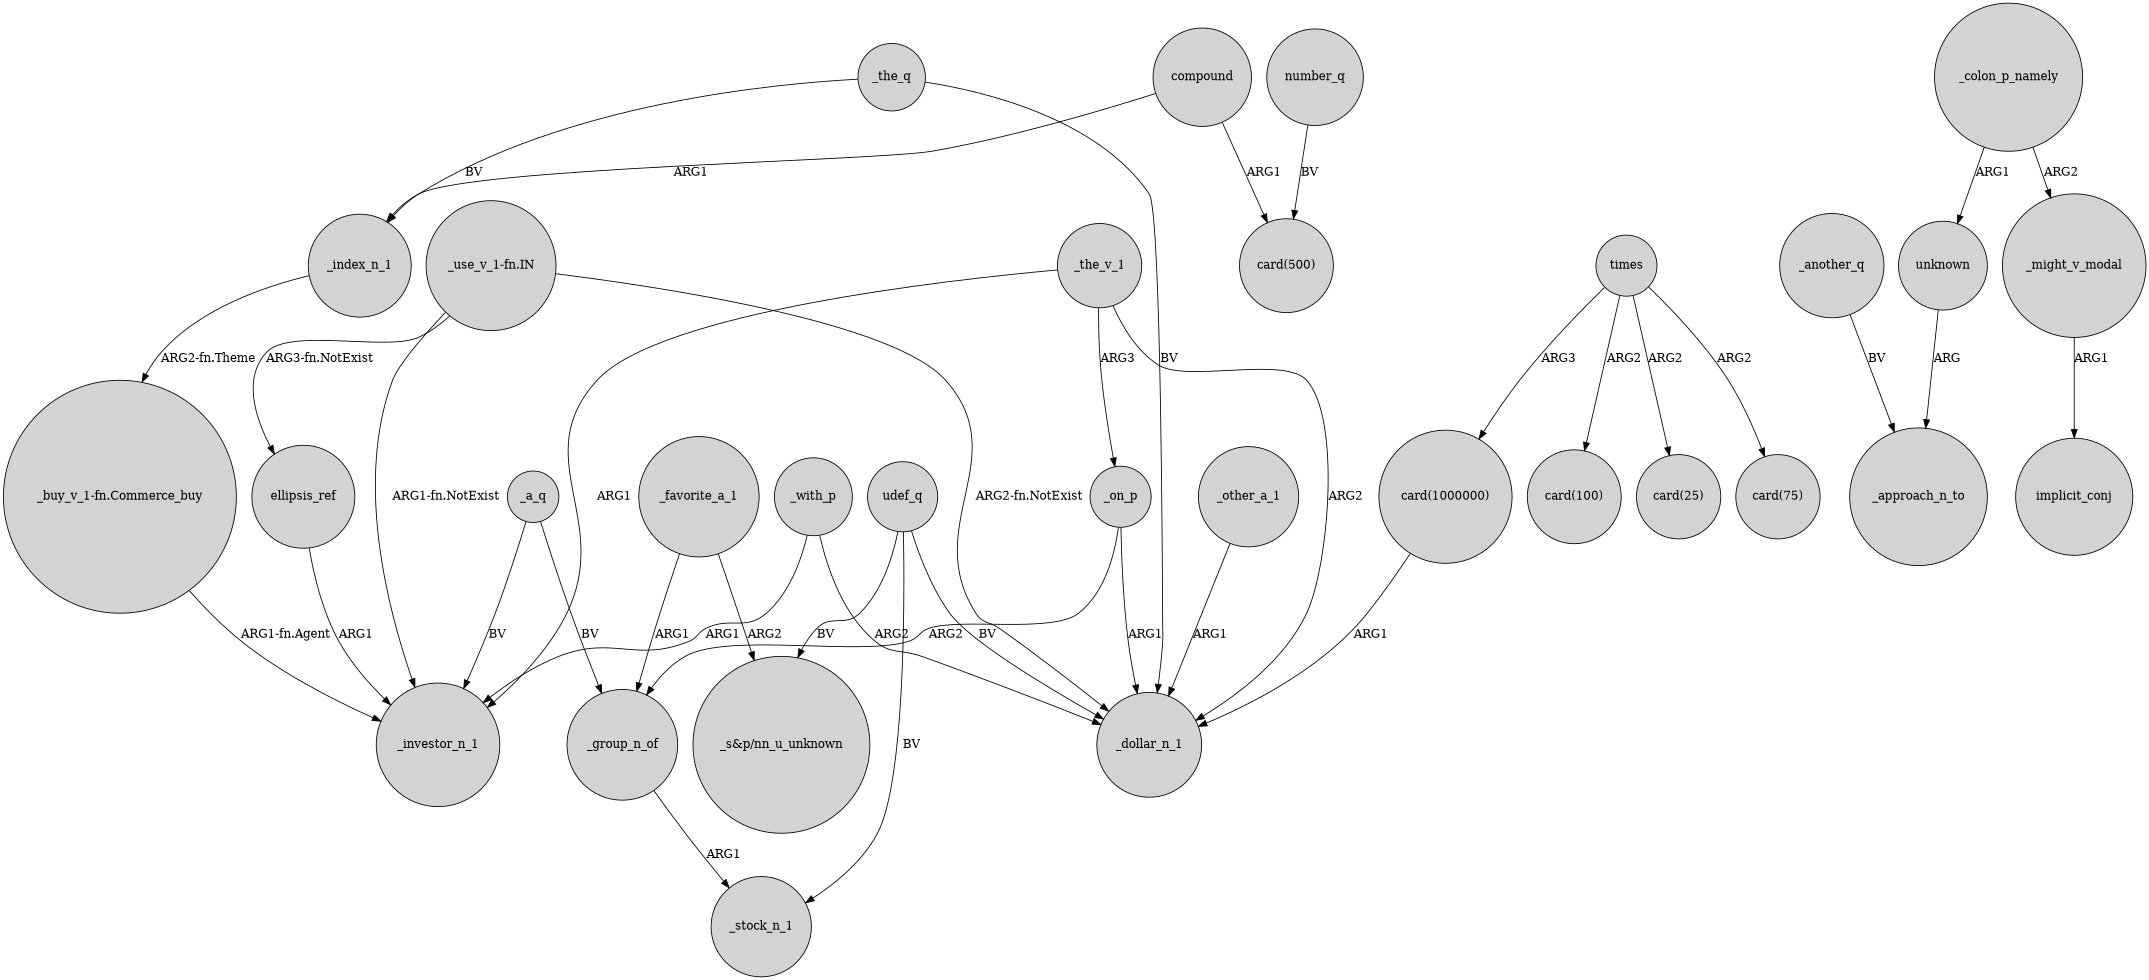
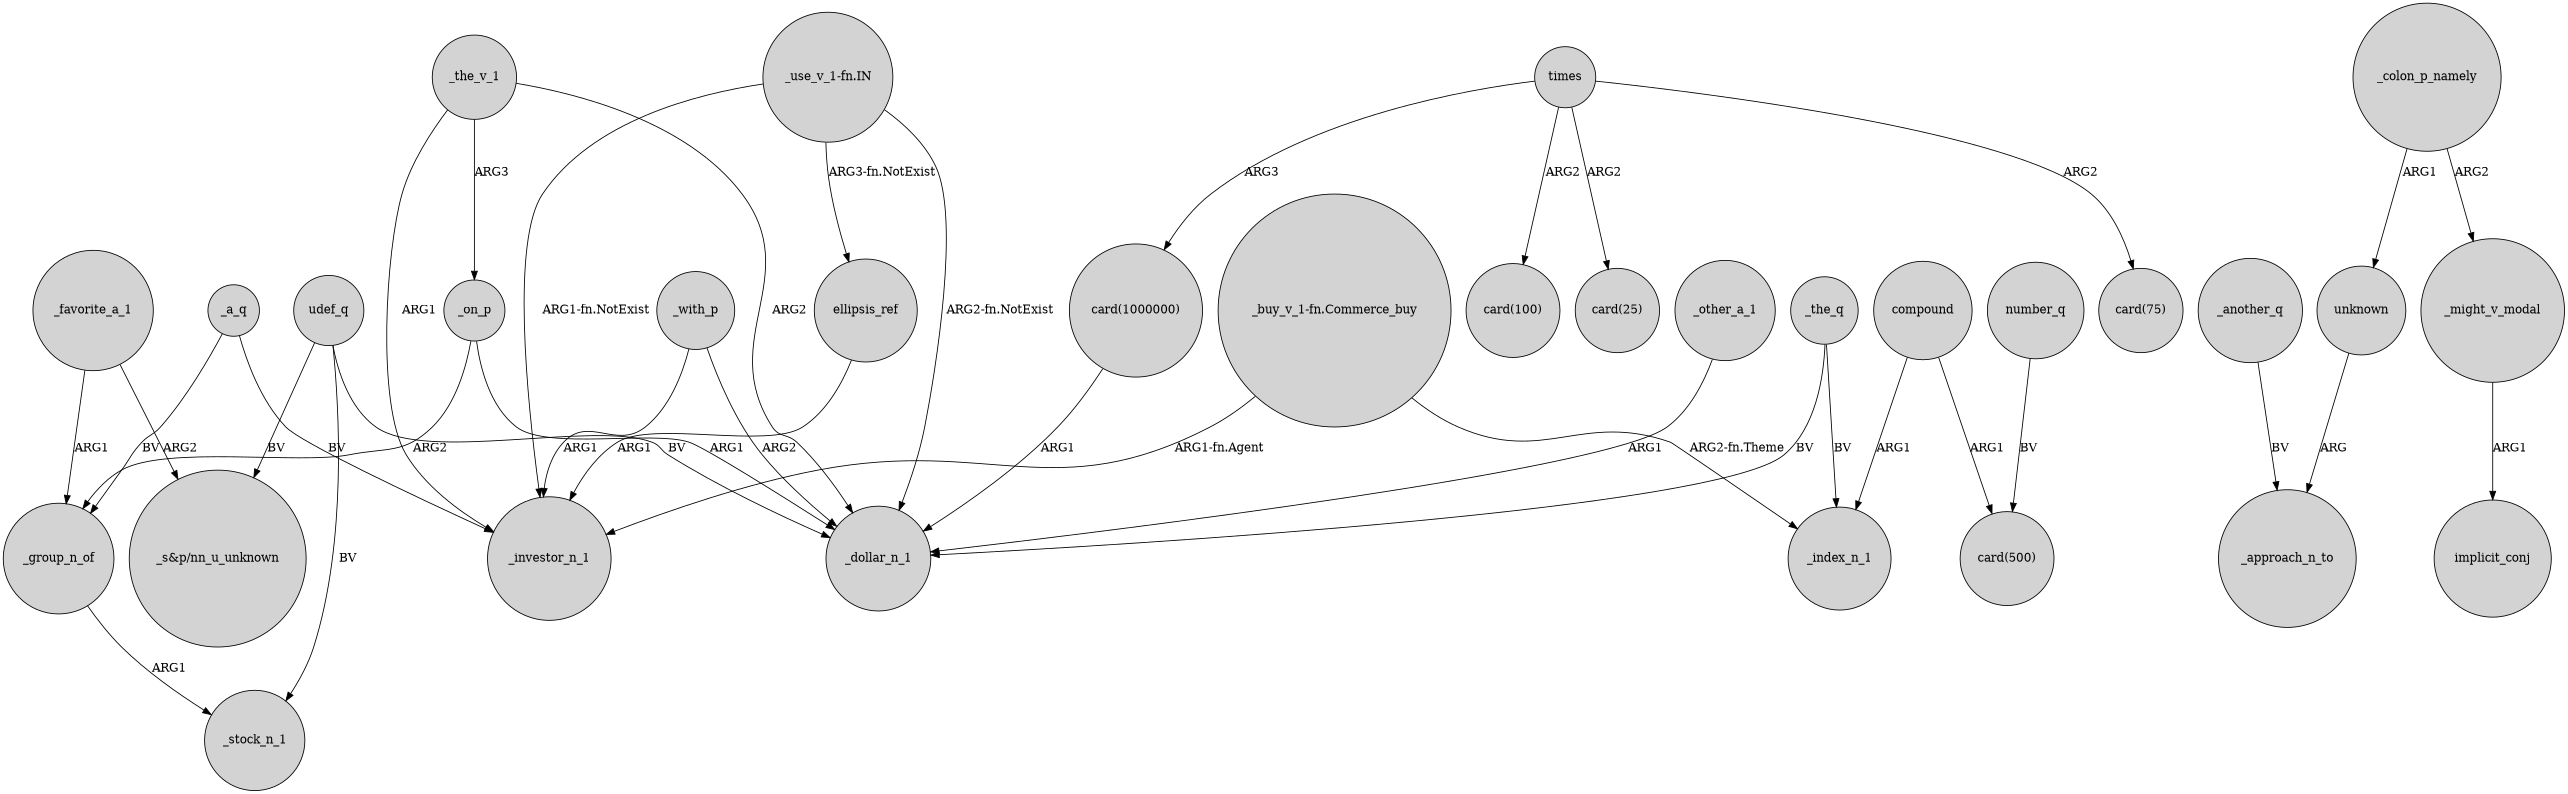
(218, 309) -> (1609, 432)
